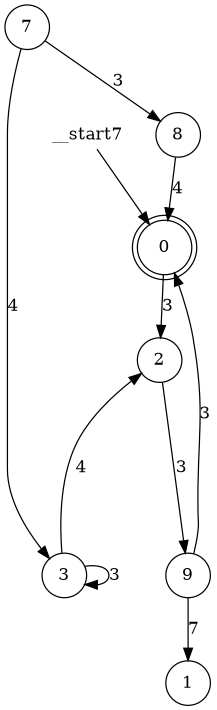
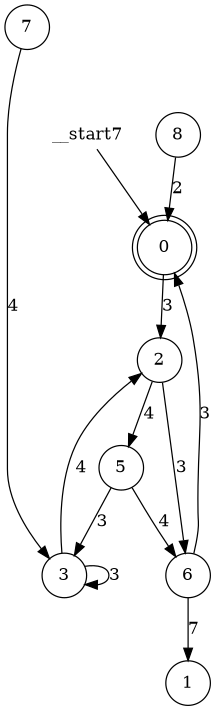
(97, 77) -> none
(178, 189) -> (178, 189)
none -> (121, 468)
(188, 575) -> (188, 575)
